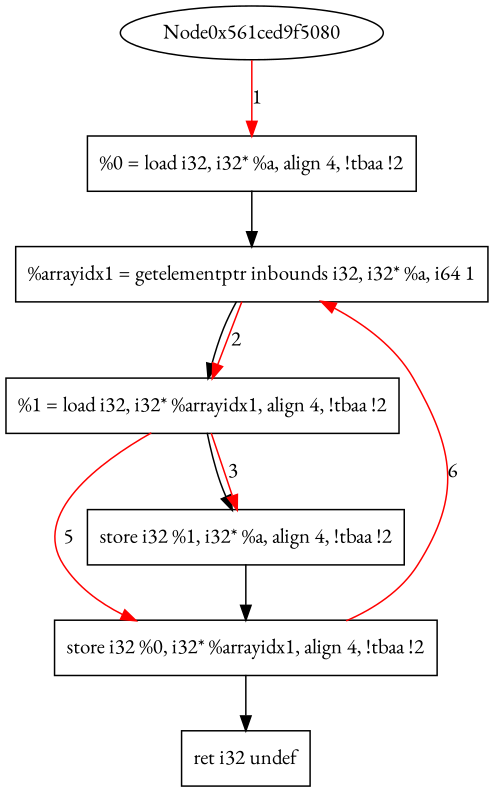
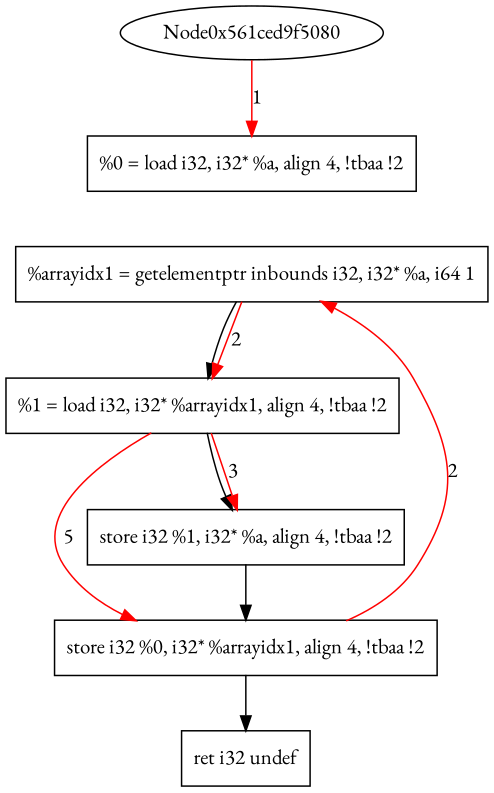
(252, 211) -> none
(453, 471) -> (453, 471)
